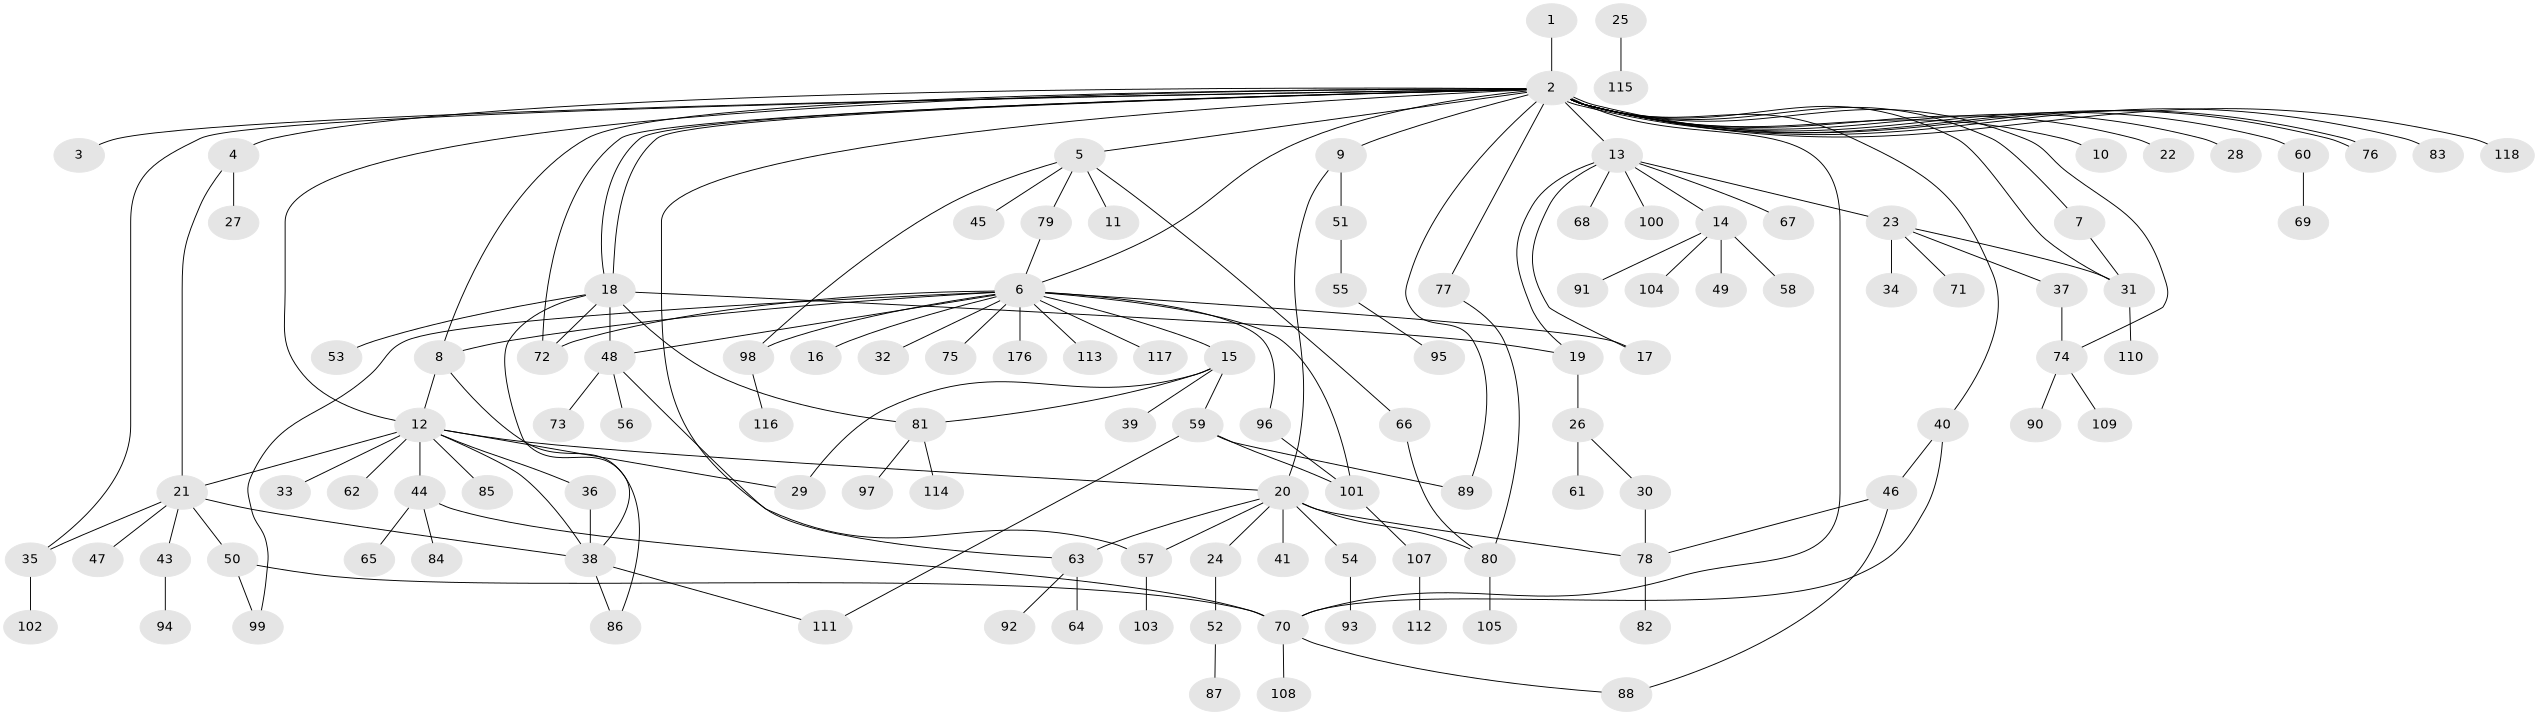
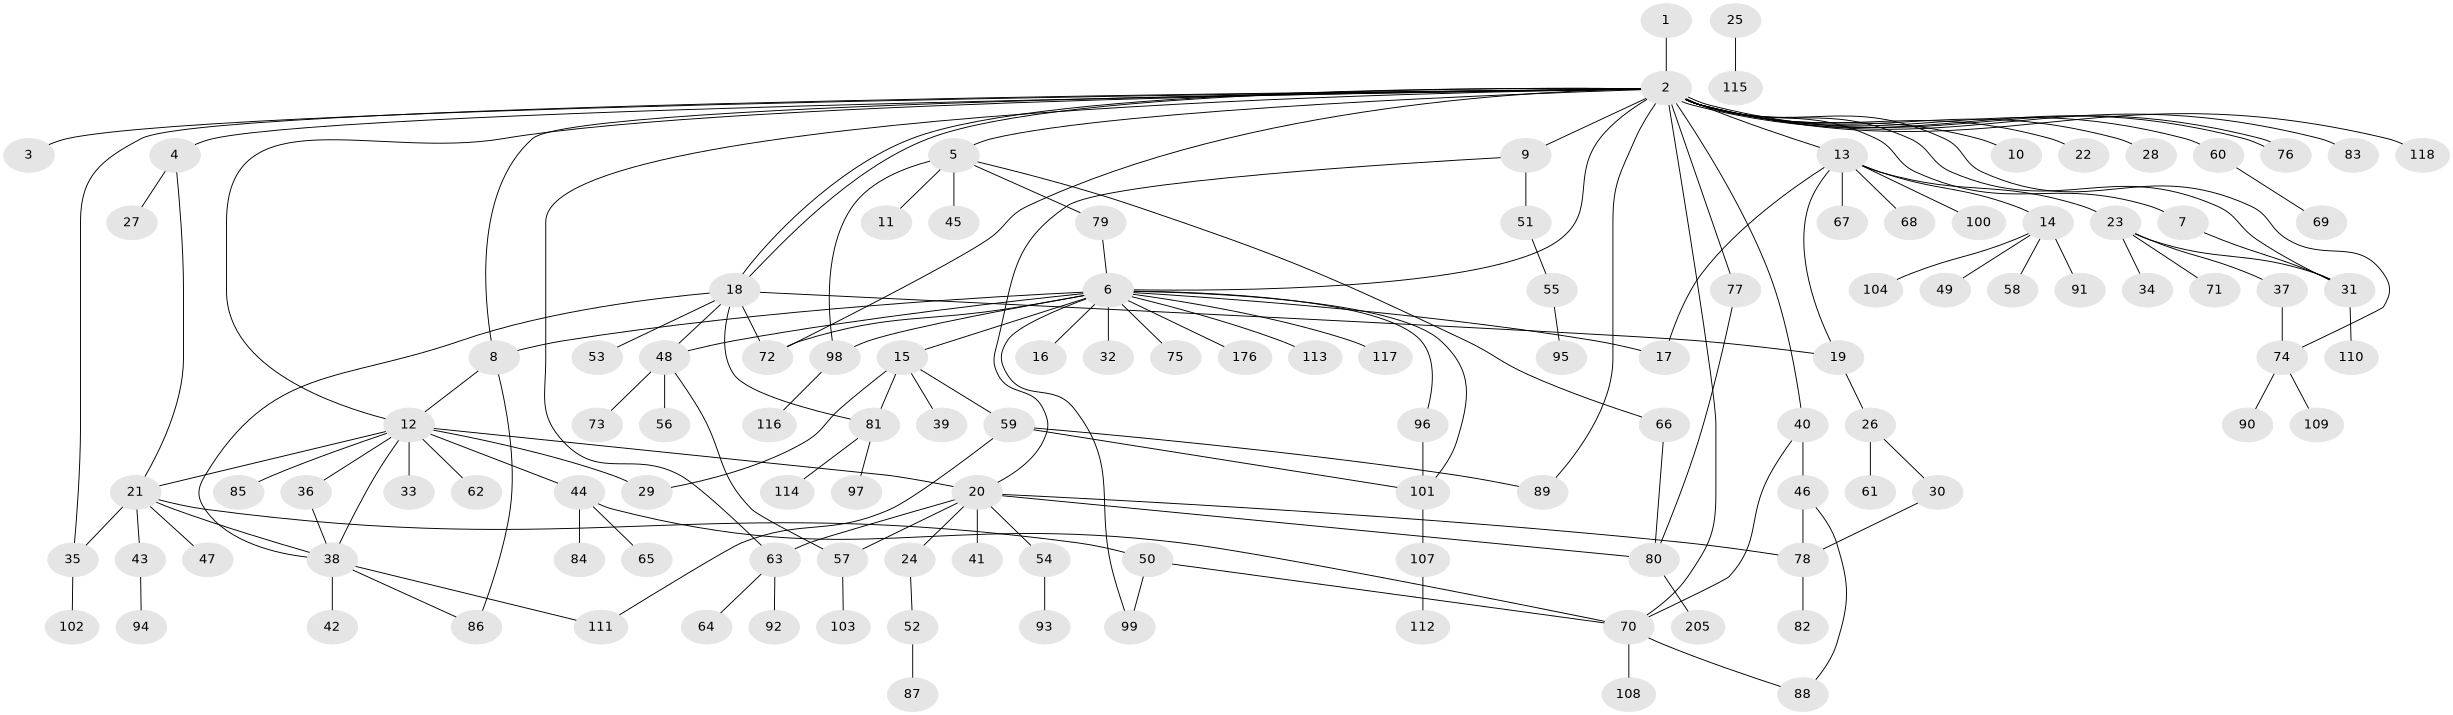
none -> (332, 627)
(1490, 627) -> (1698, 627)
